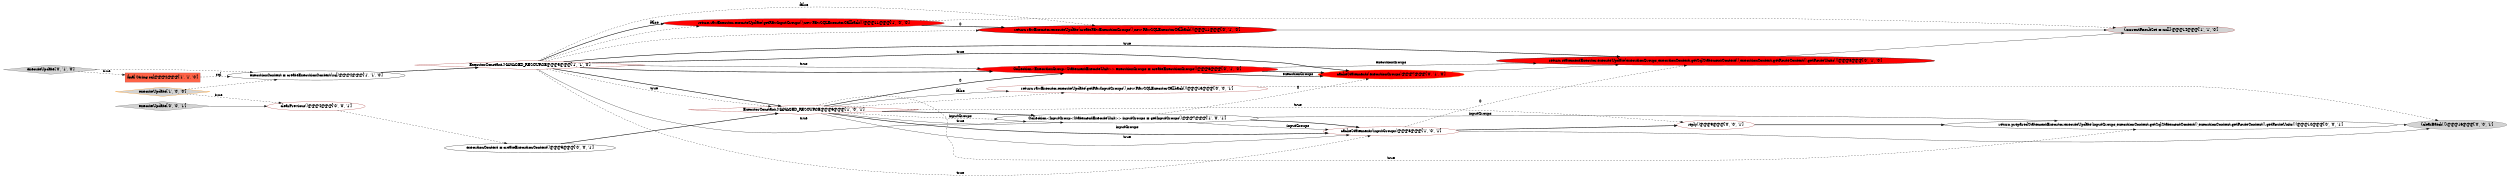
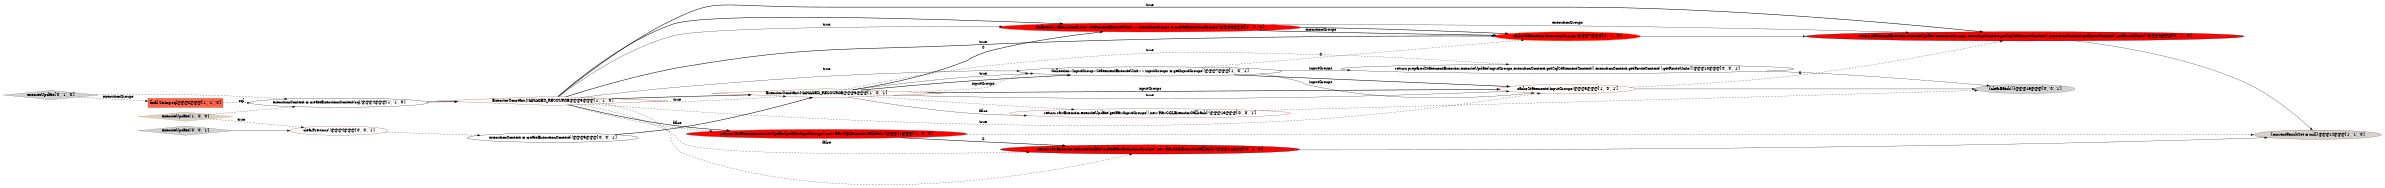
(107, 72) -> (118, 97)
(1715, 125) -> none
